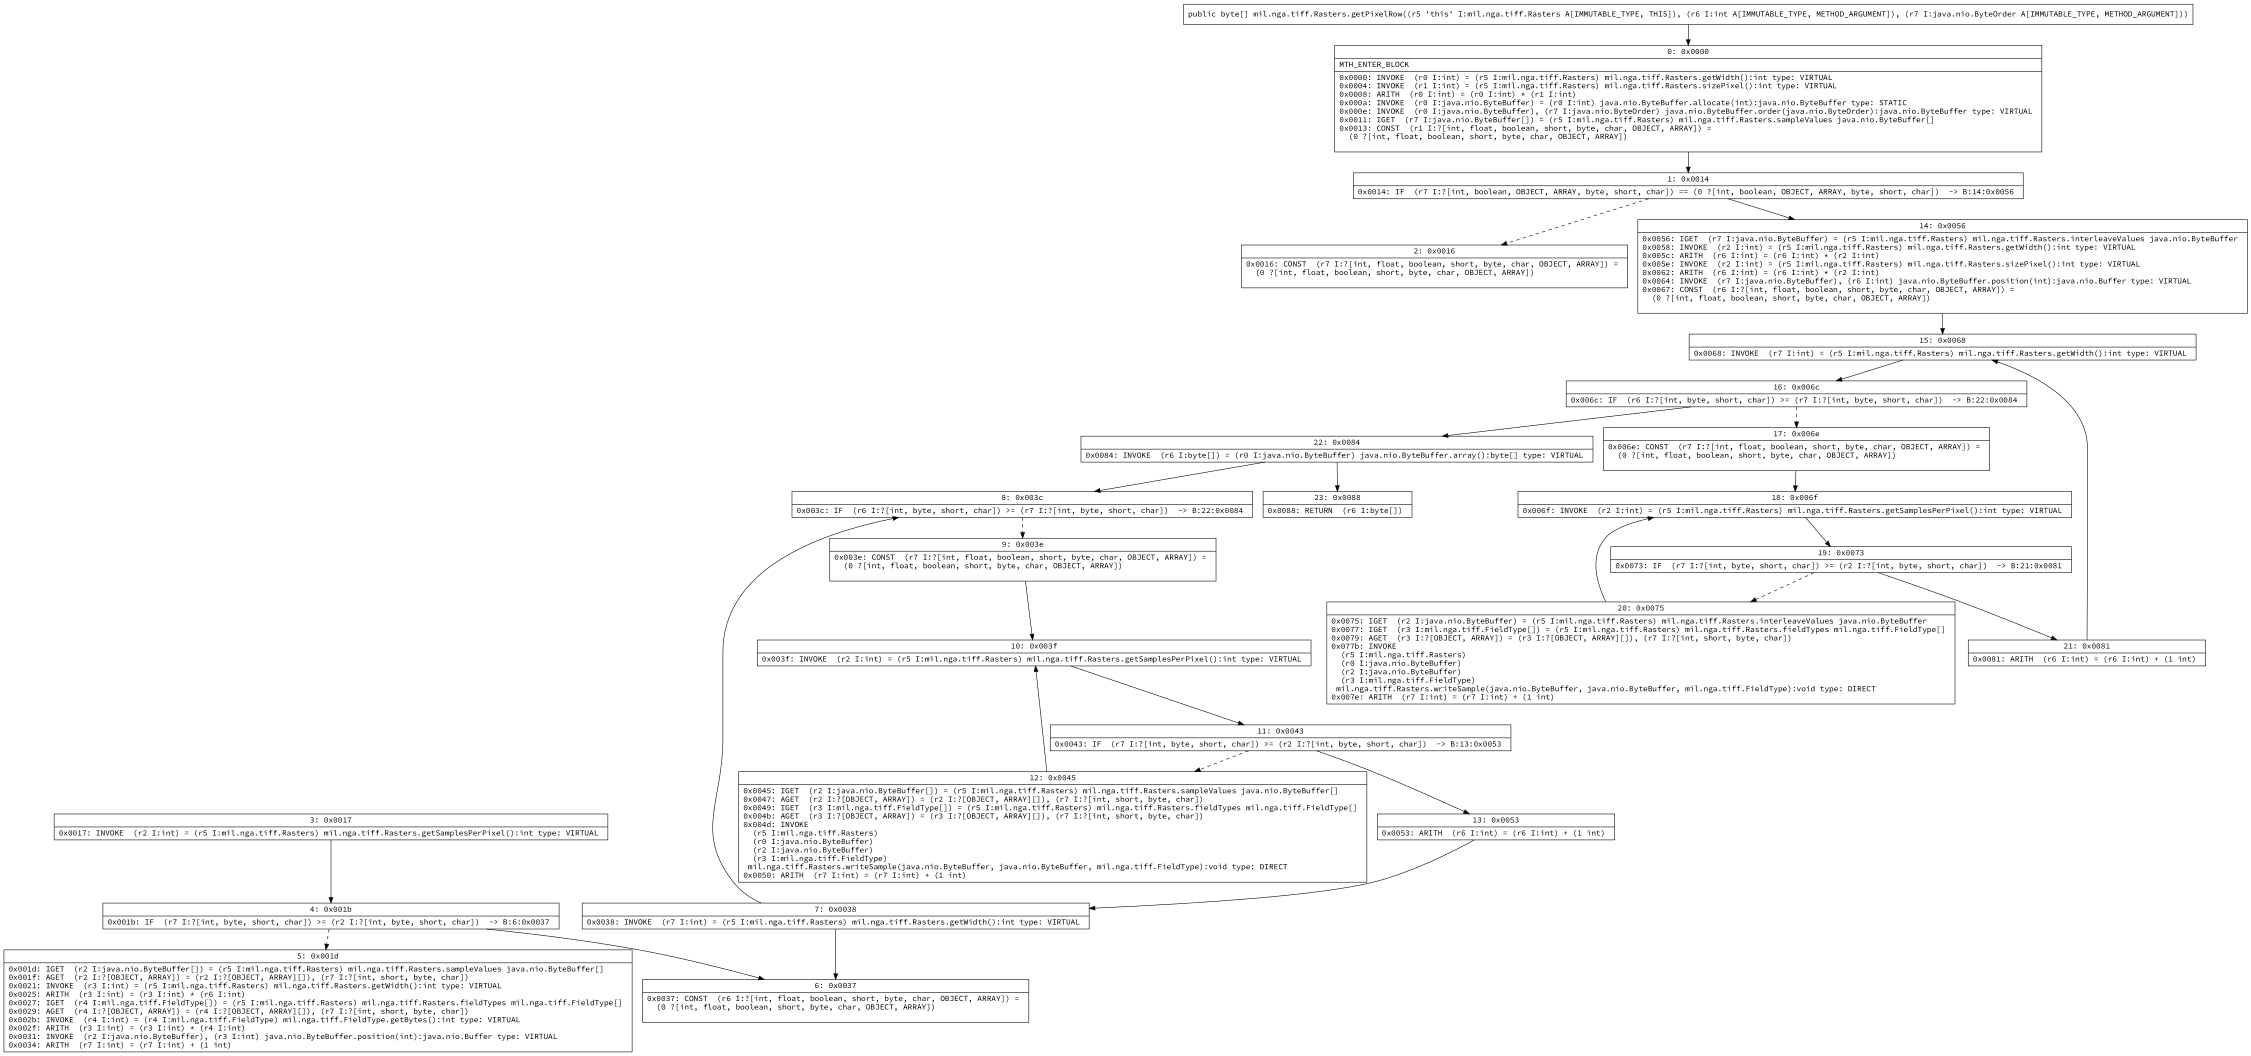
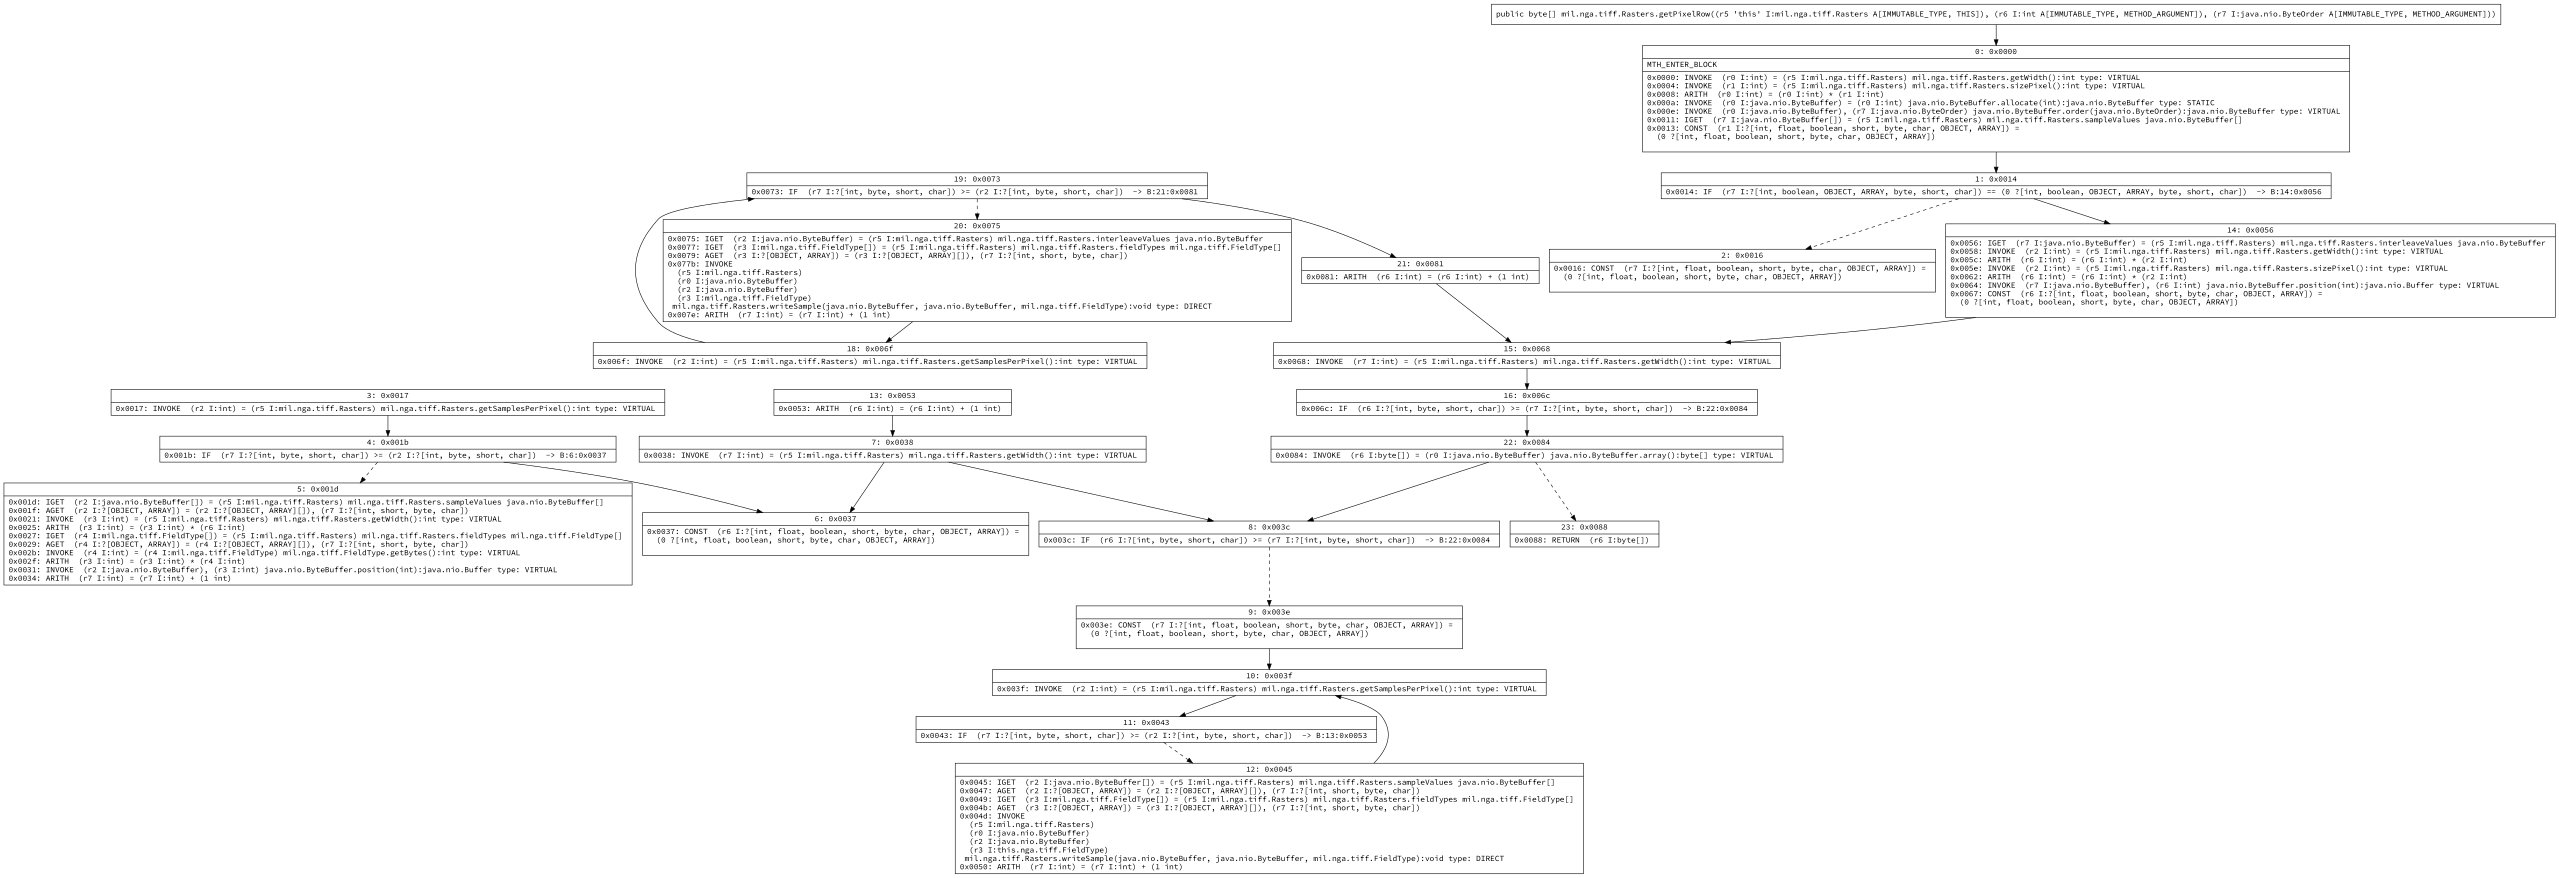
(1797, 449) -> none
(1337, 474) -> (1554, 489)
(1391, 779) -> none
(815, 859) -> (1034, 850)
